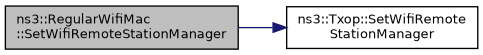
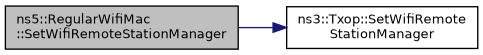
(122, 28) -> (122, 28)
